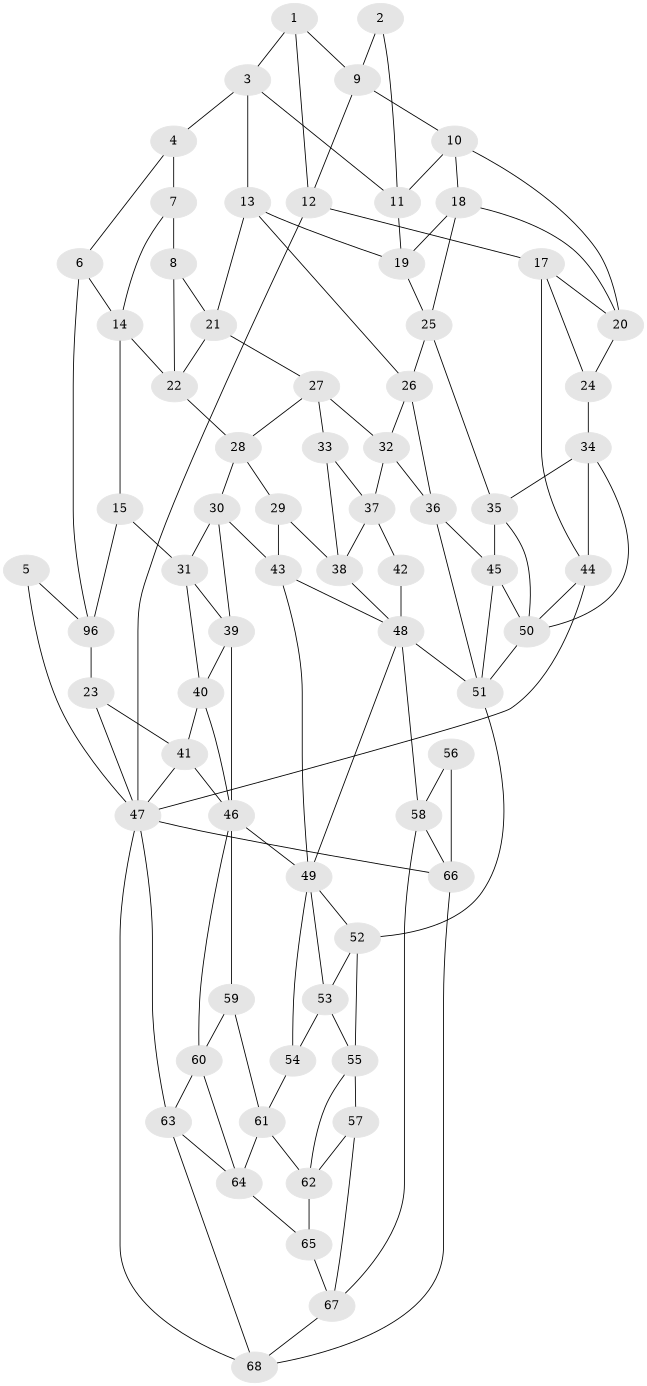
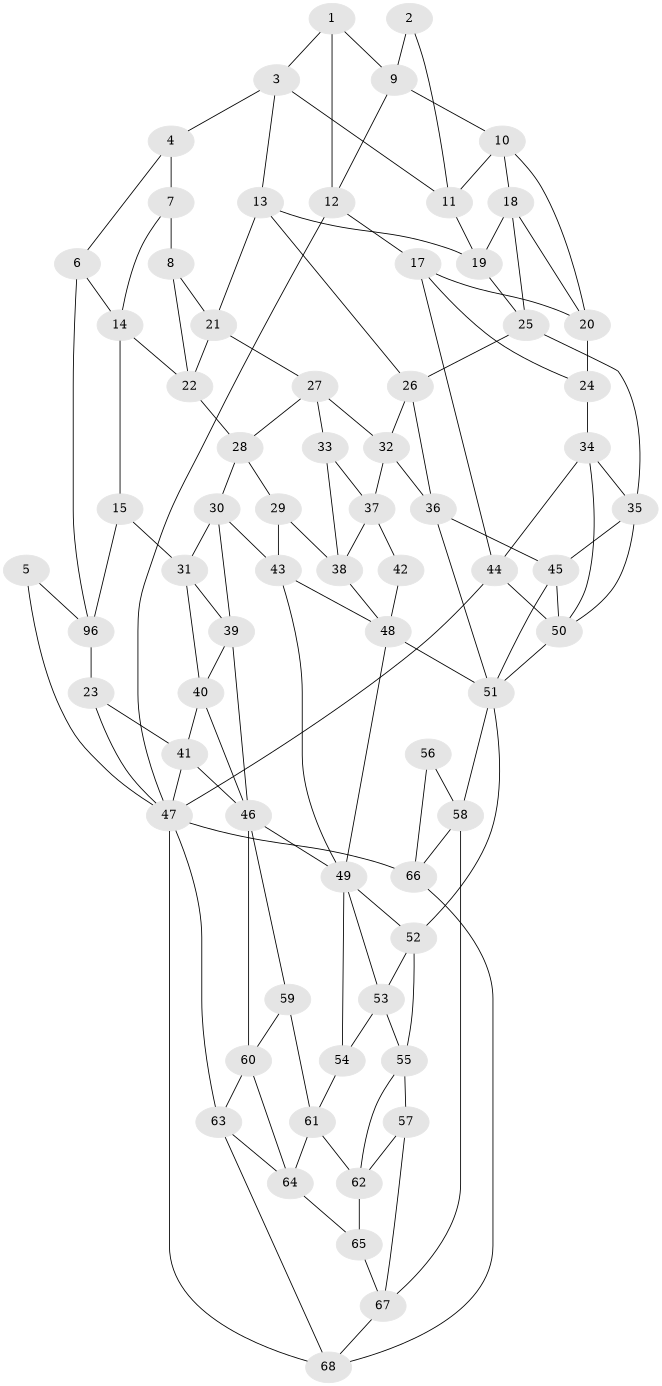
(410, 724) -> (476, 754)
